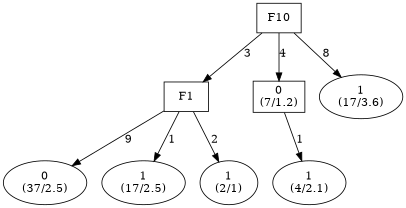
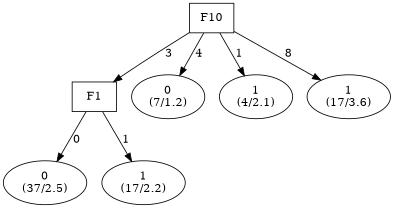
(279, 97) -> (168, 97)
(292, 133) -> (230, 51)
(129, 140) -> (77, 140)
(144, 183) -> (144, 183)
(229, 183) -> none
